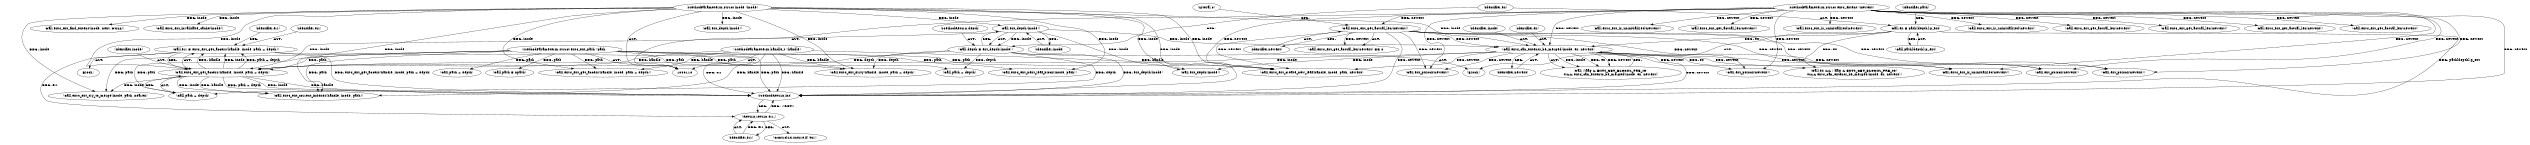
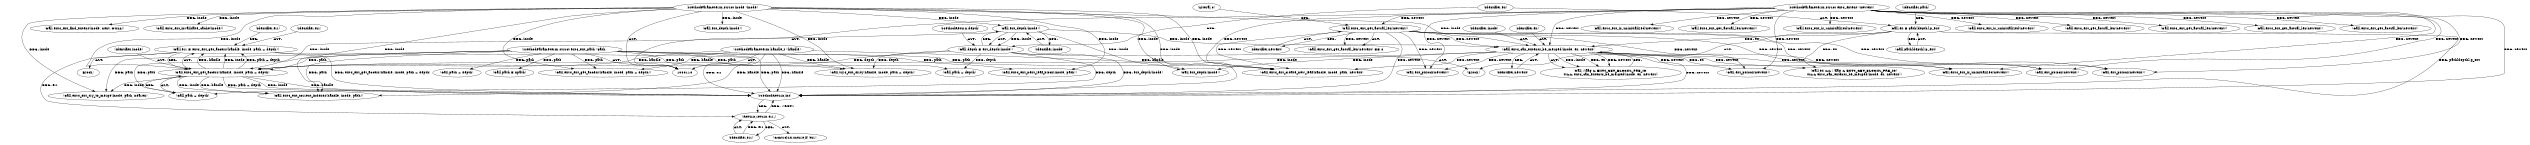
(873, 73) -> (873, 73)
